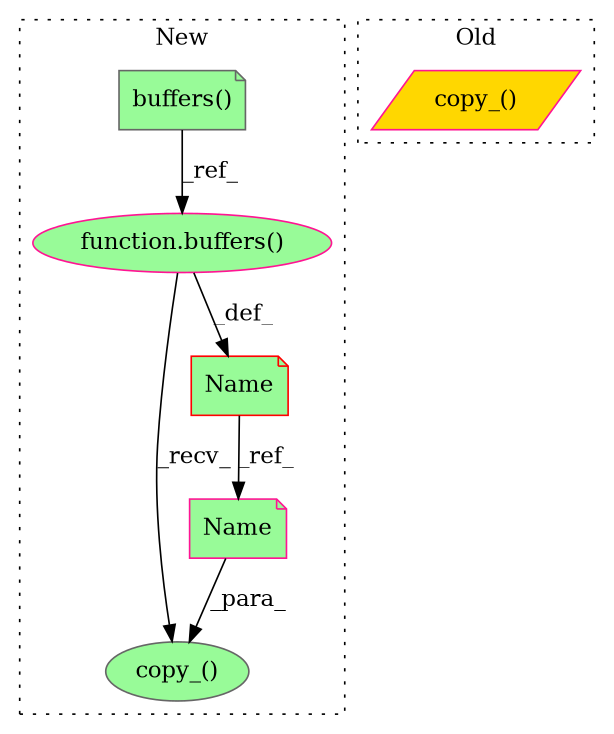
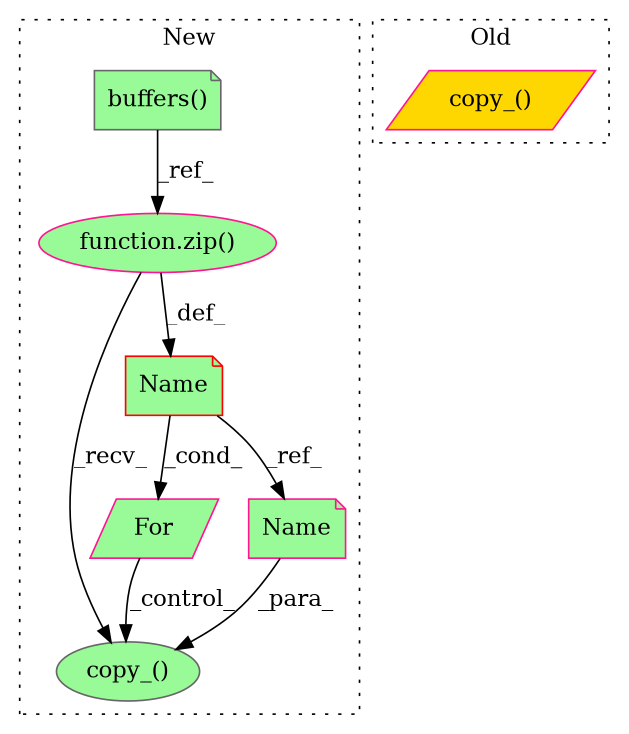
(182, 243) -> (158, 243)
none -> (154, 529)
